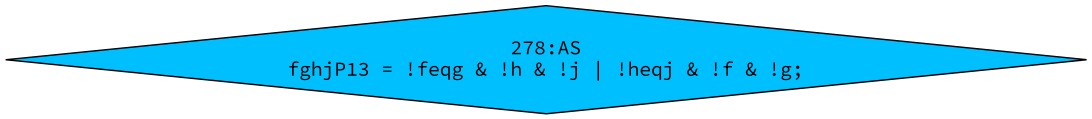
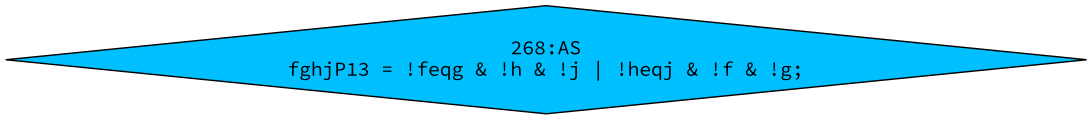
(546, 60) -> (546, 60)
